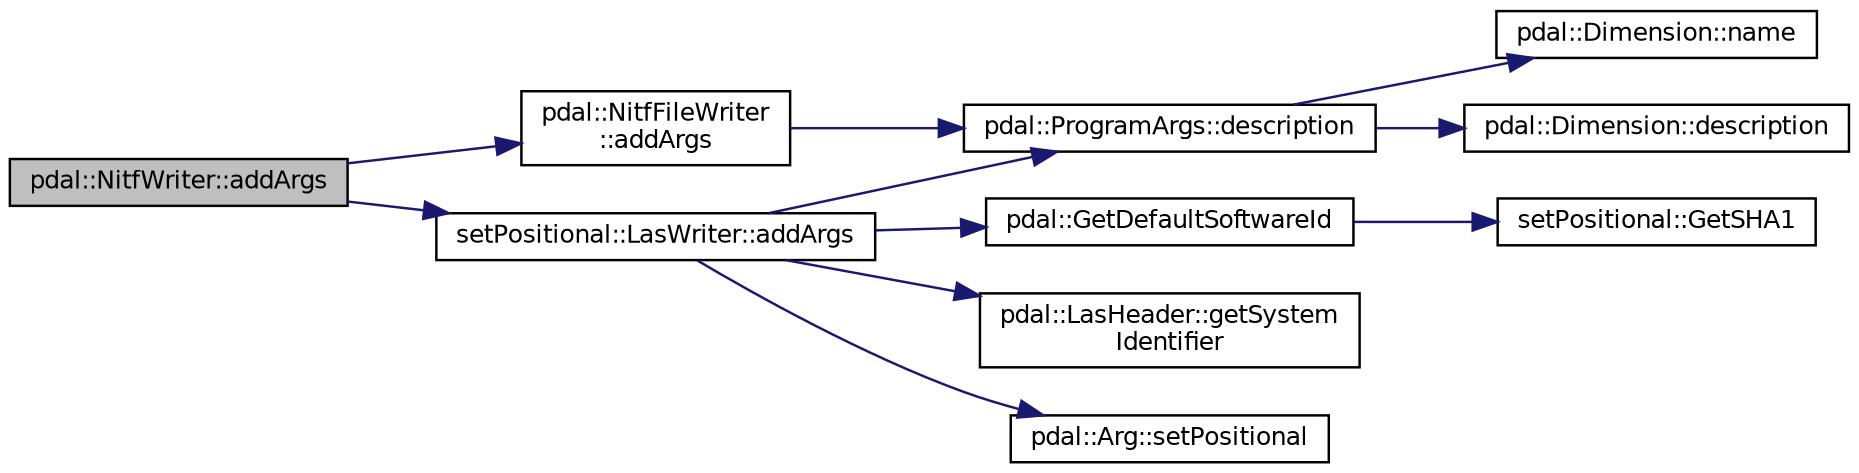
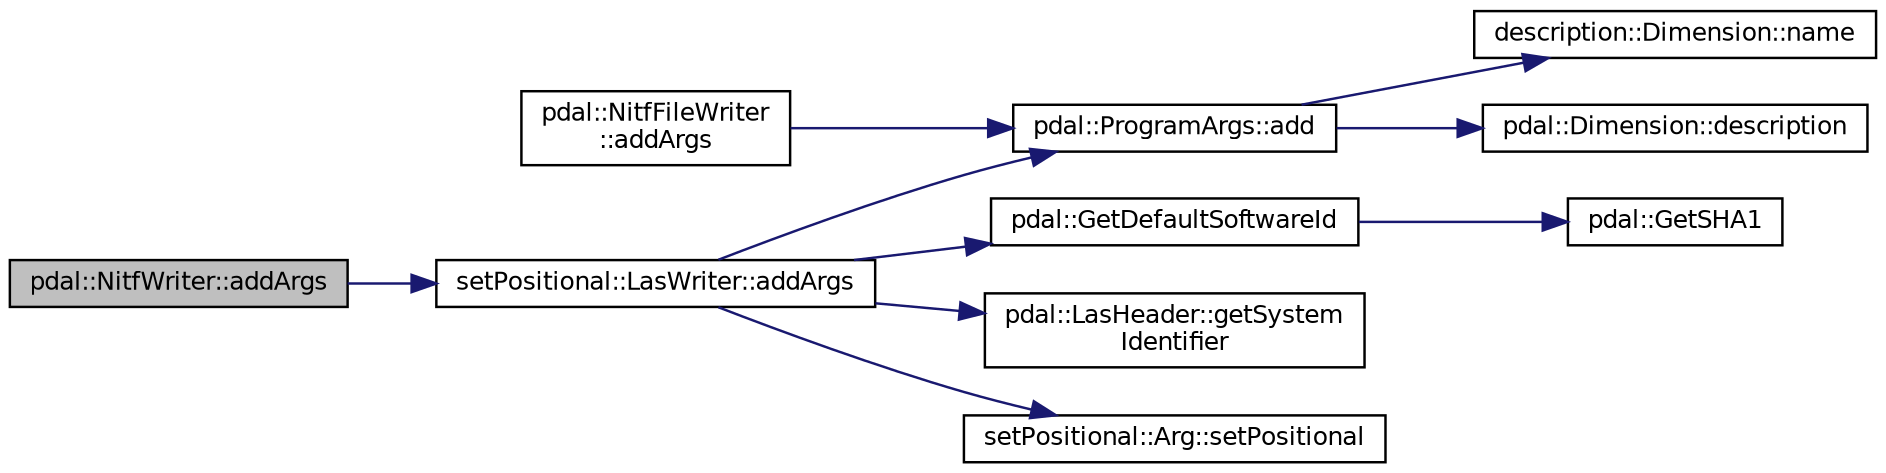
(1657, 35) -> (1675, 35)
(1170, 128) -> (1175, 128)
(422, 155) -> none
(1657, 222) -> (1675, 222)
(1170, 439) -> (1175, 439)
